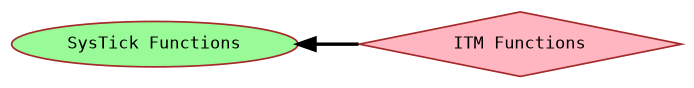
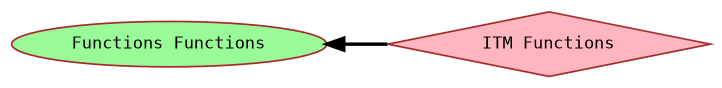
(155, 44) -> (169, 44)
